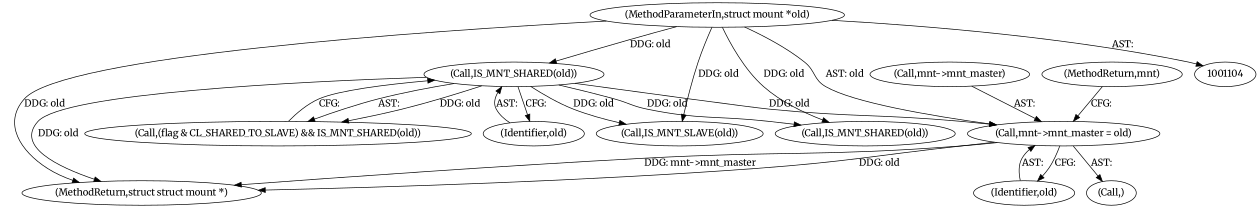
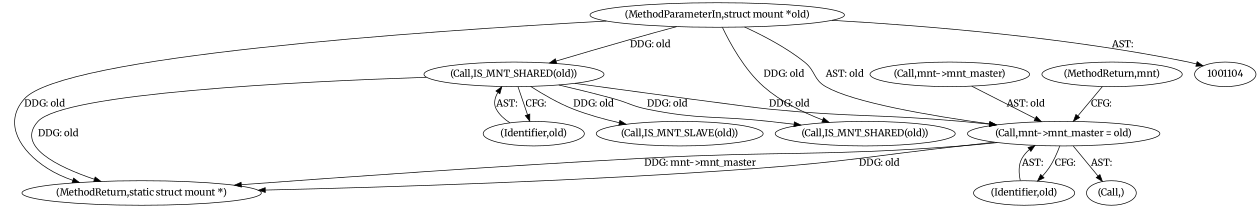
(696, 70) -> none
(1026, 104) -> (1026, 104)
(278, 134) -> none
(142, 193) -> (142, 193)
